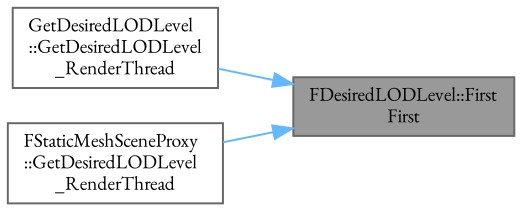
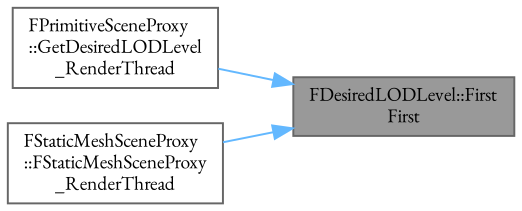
(115, 48) -> (115, 48)
(115, 163) -> (115, 163)
